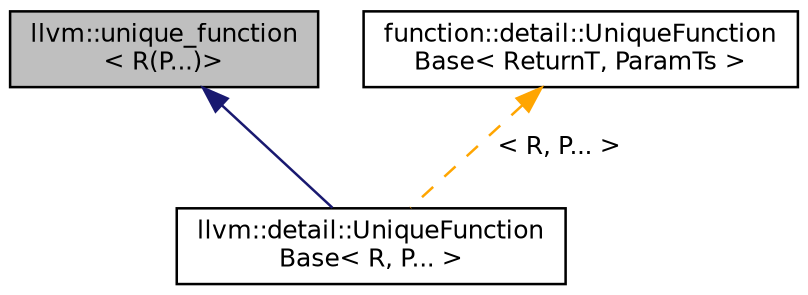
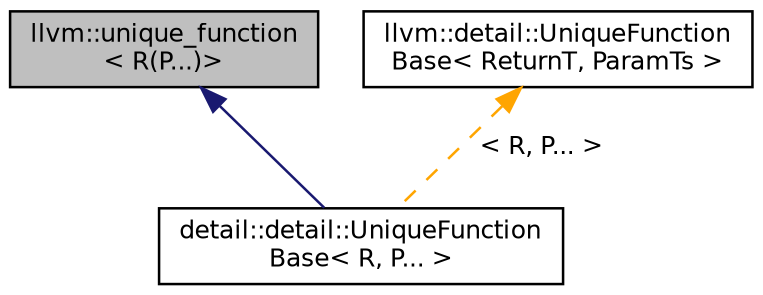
(581, 49) -> (558, 49)
(371, 246) -> (361, 246)
